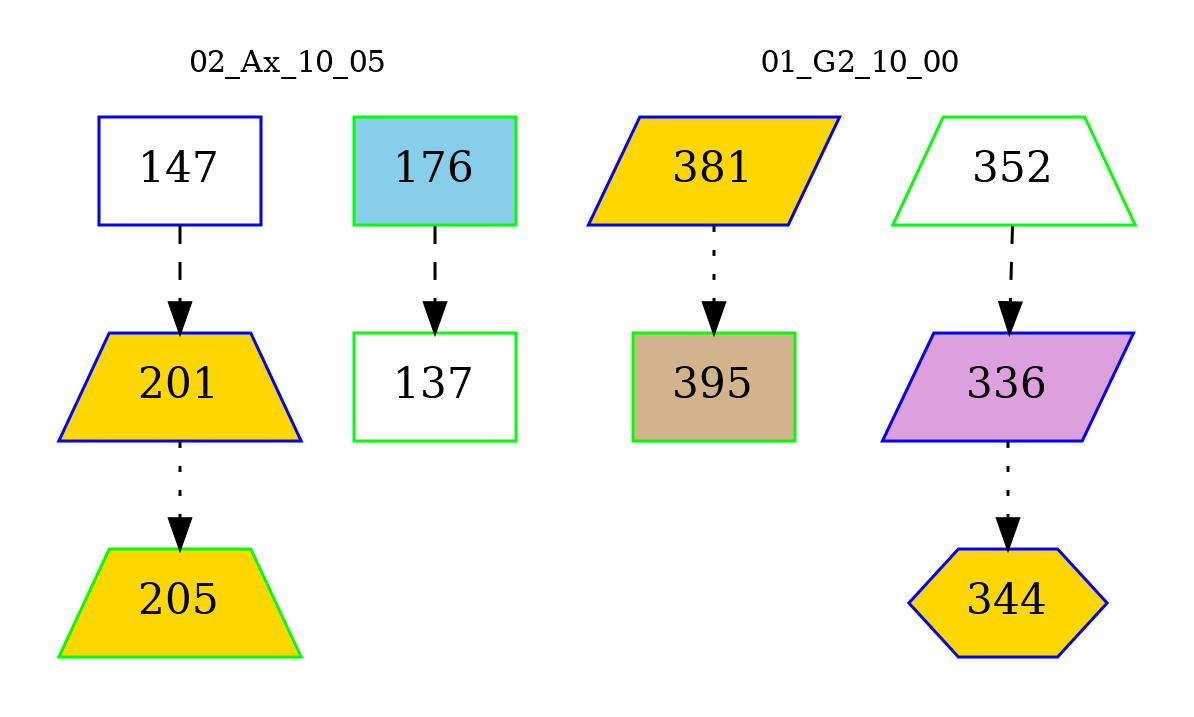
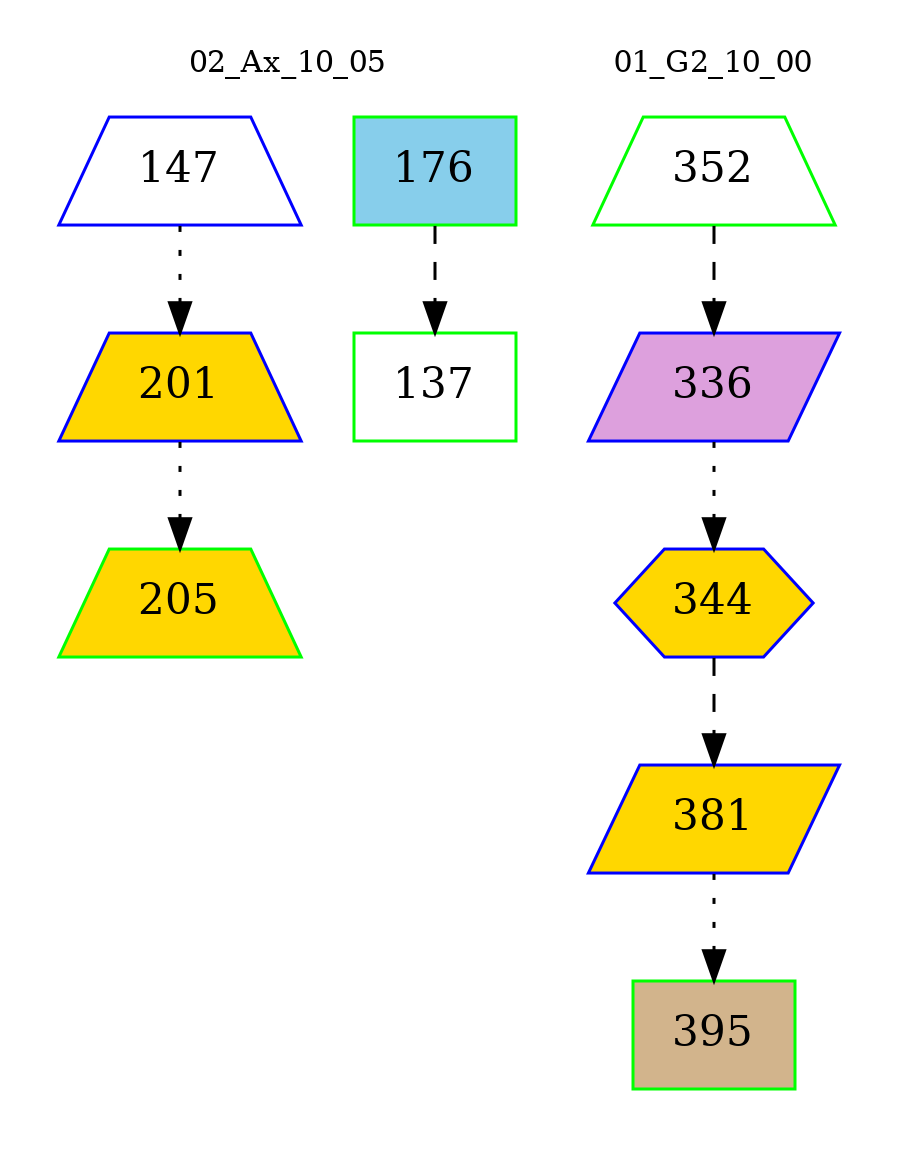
(180, 171) -> (180, 171)
(180, 264) -> (180, 264)
none -> (714, 696)
